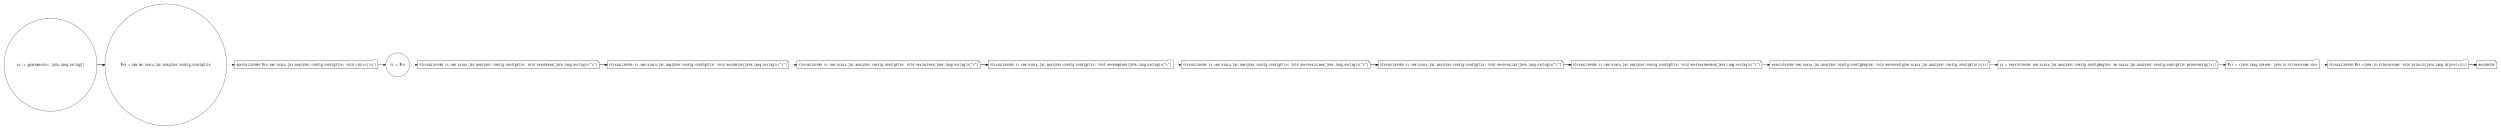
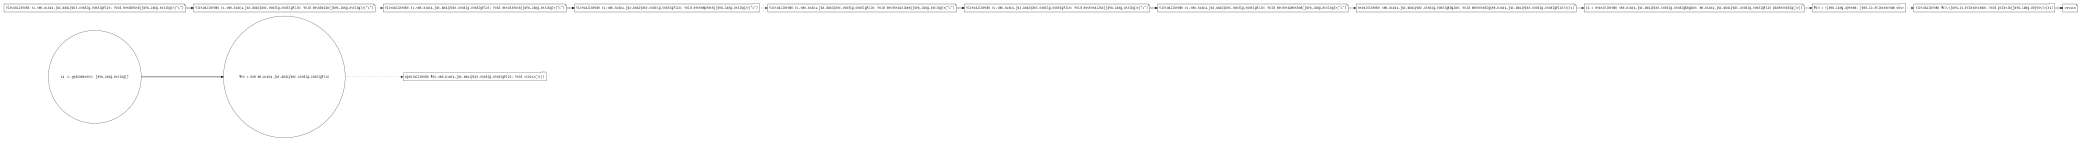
(398, 65) -> none
(2487, 65) -> (2070, 8)
